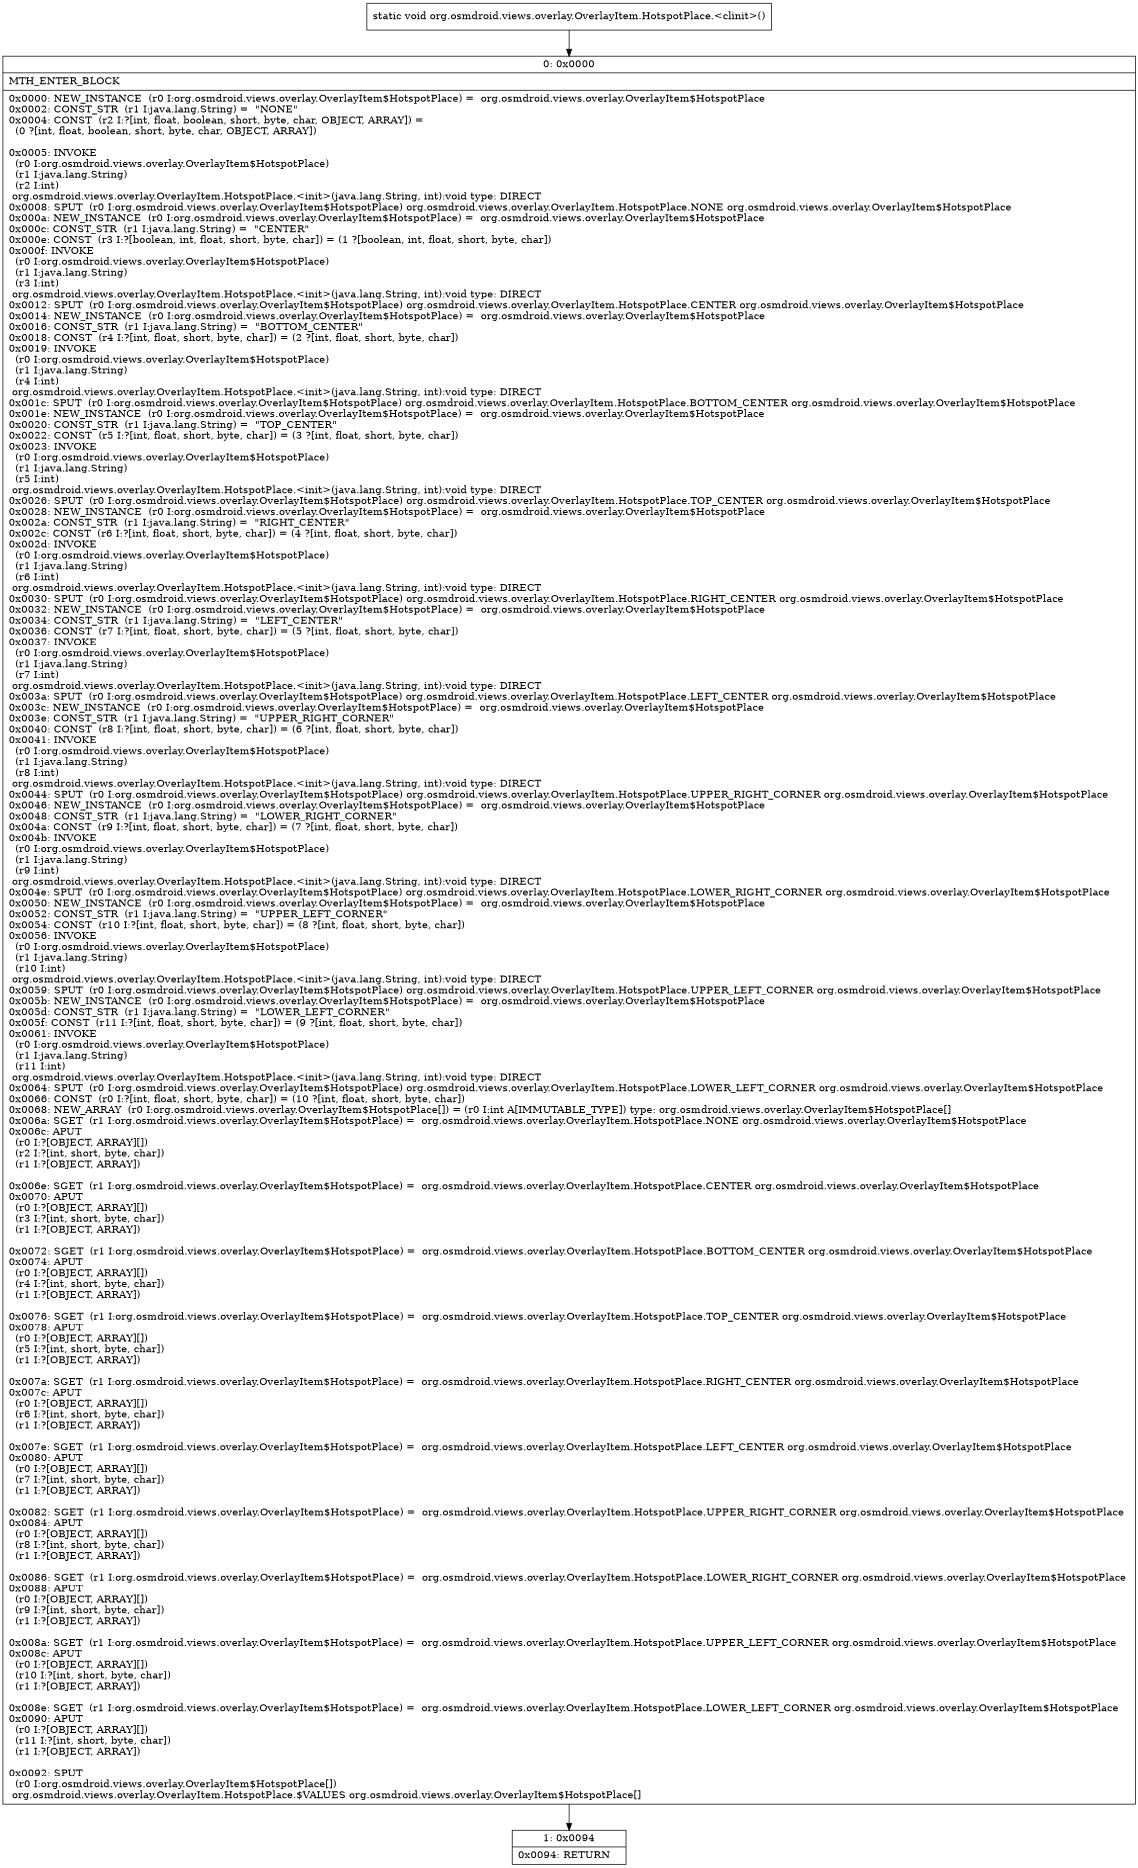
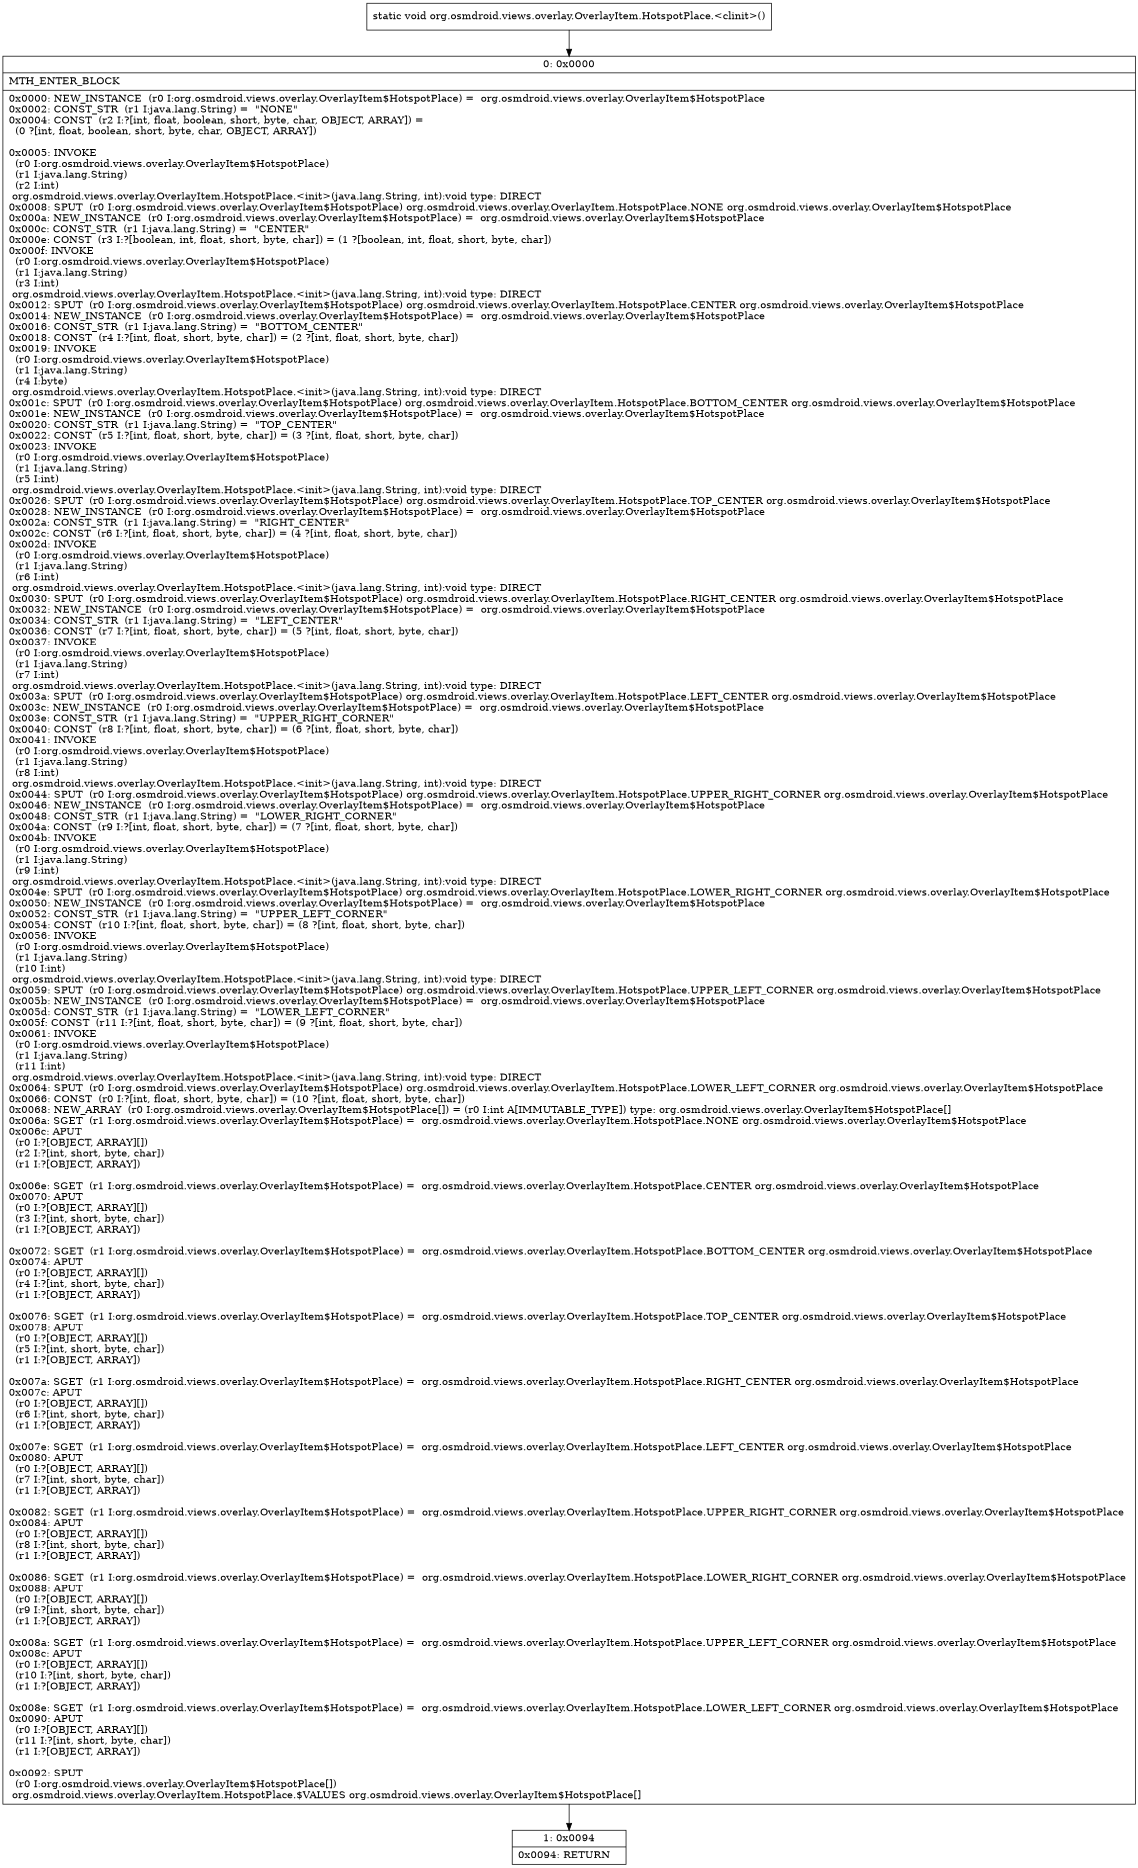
(34, 381) -> (38, 381)
